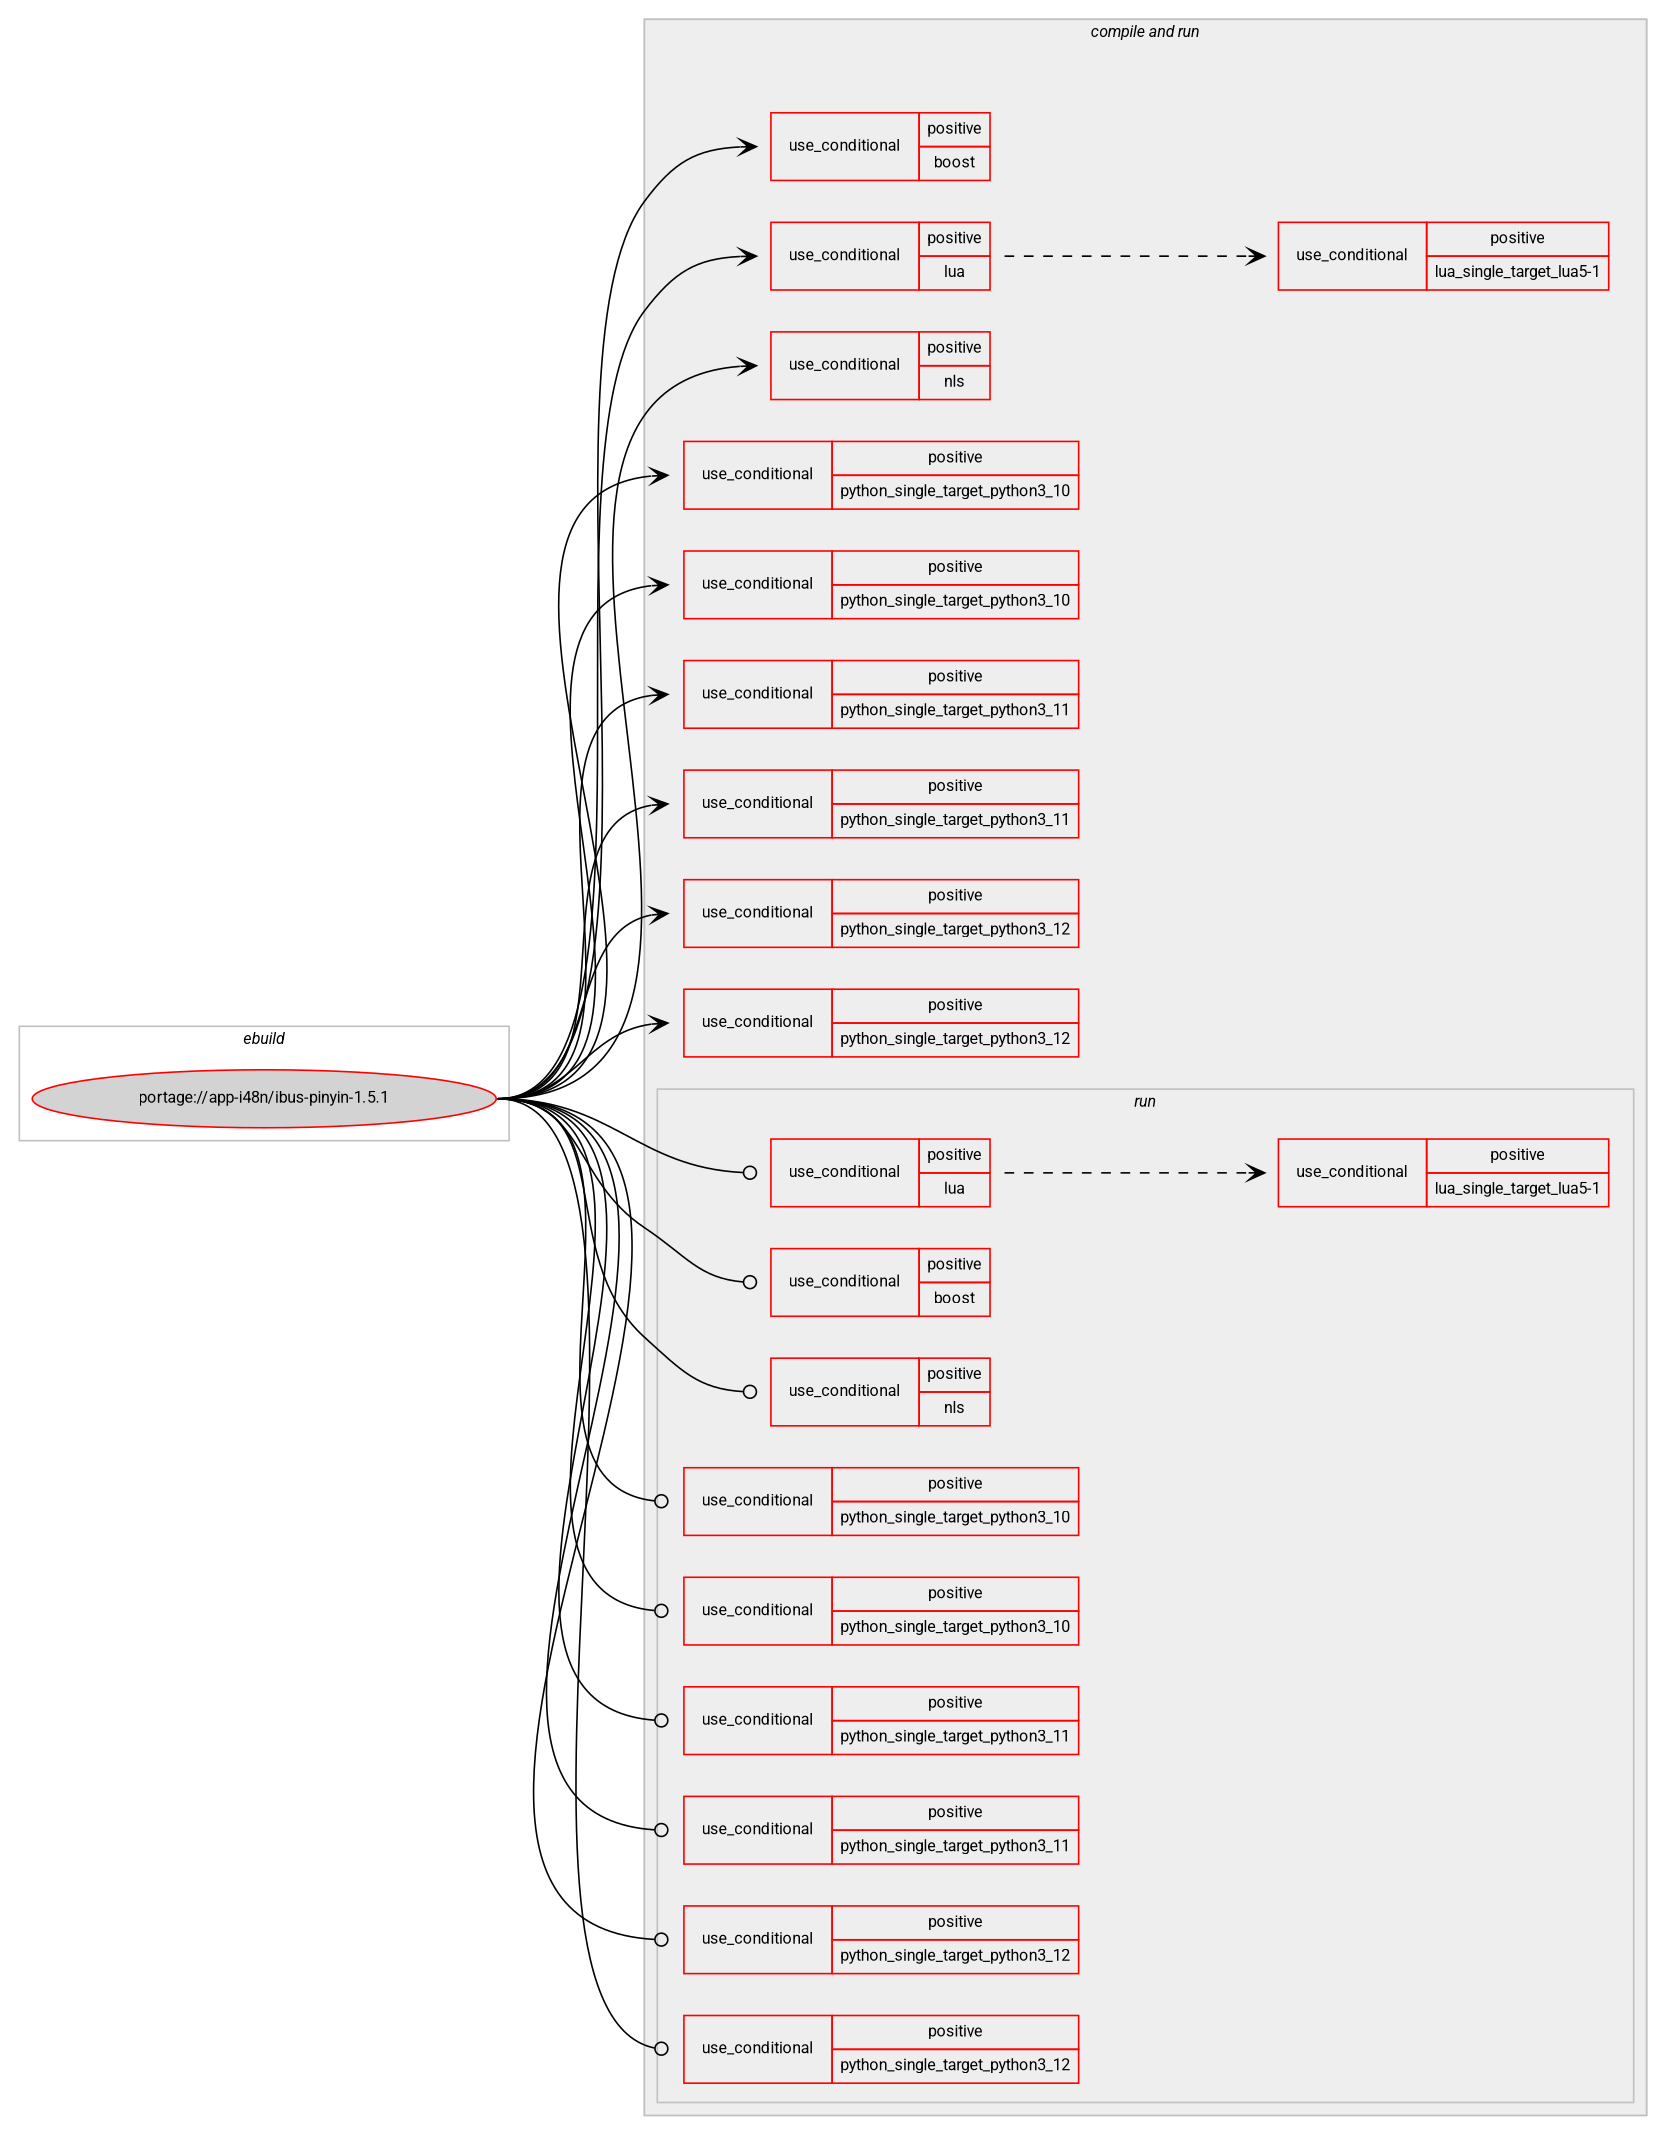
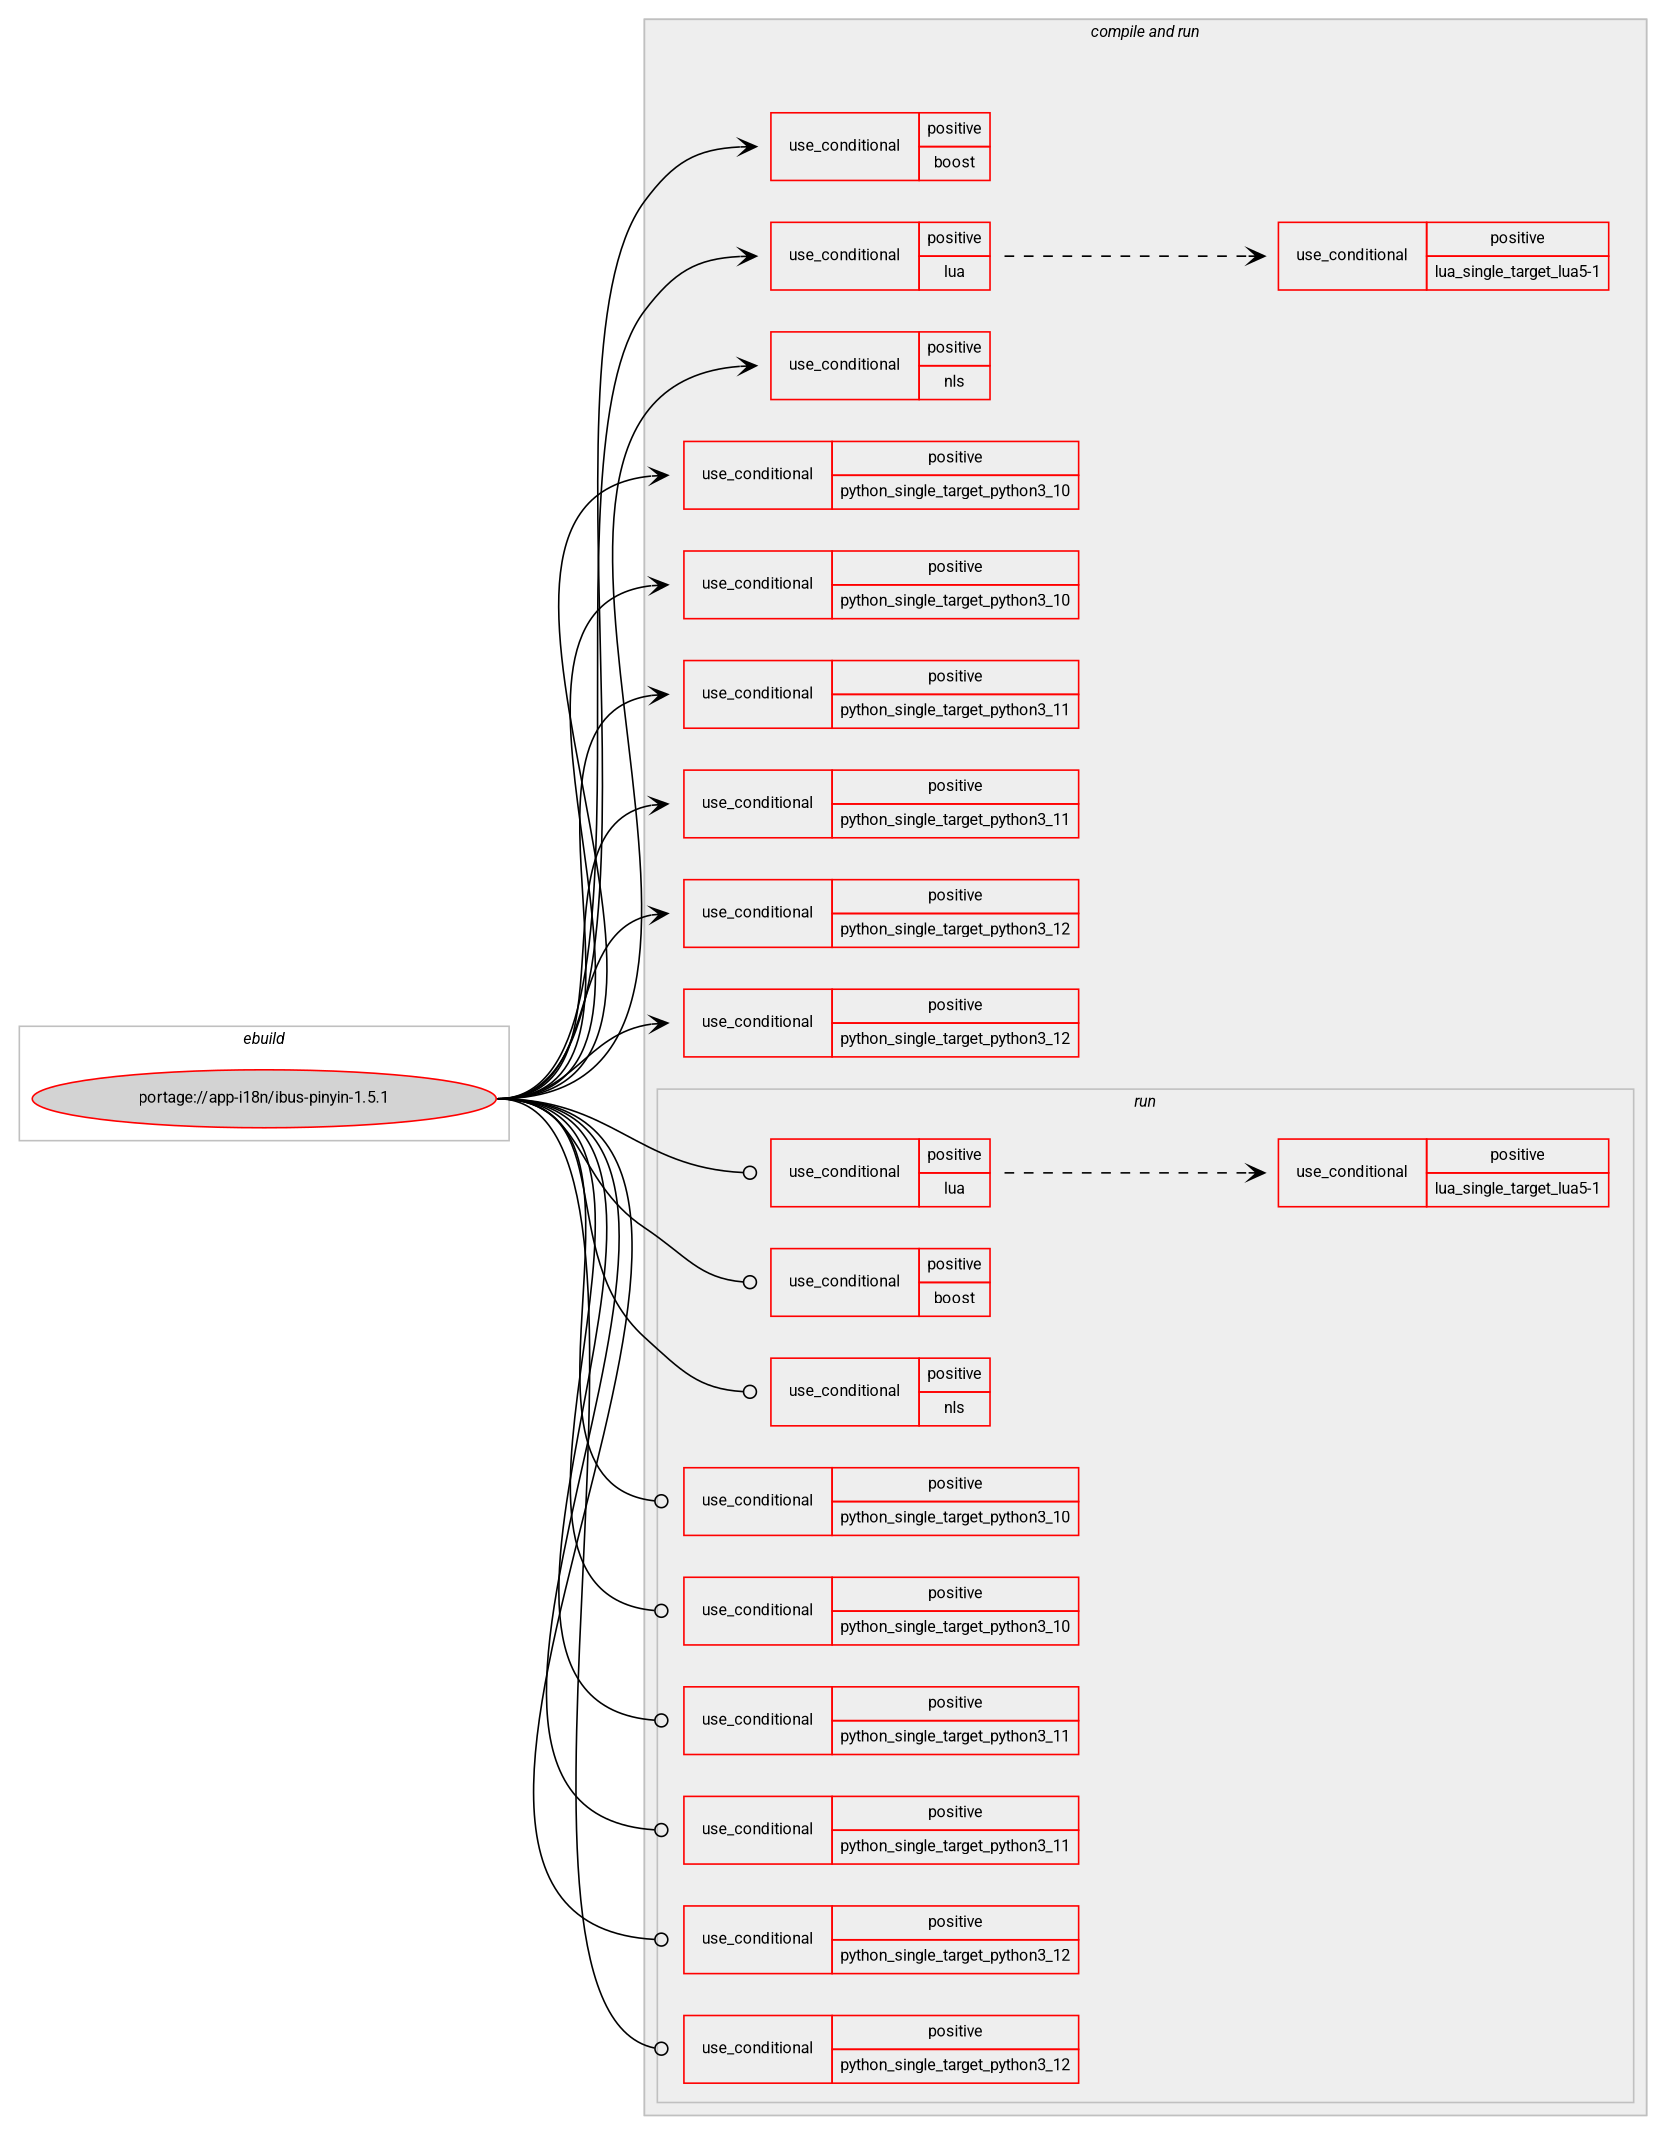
(264, 1099) -> (264, 1099)
